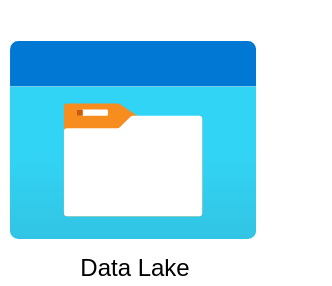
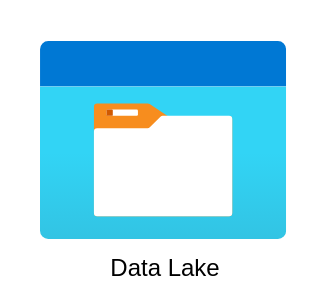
(134, 141) -> (164, 141)
